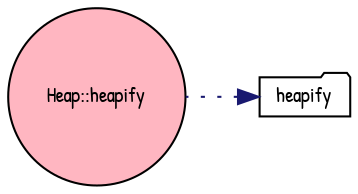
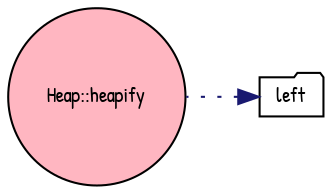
(305, 97) -> (292, 97)
